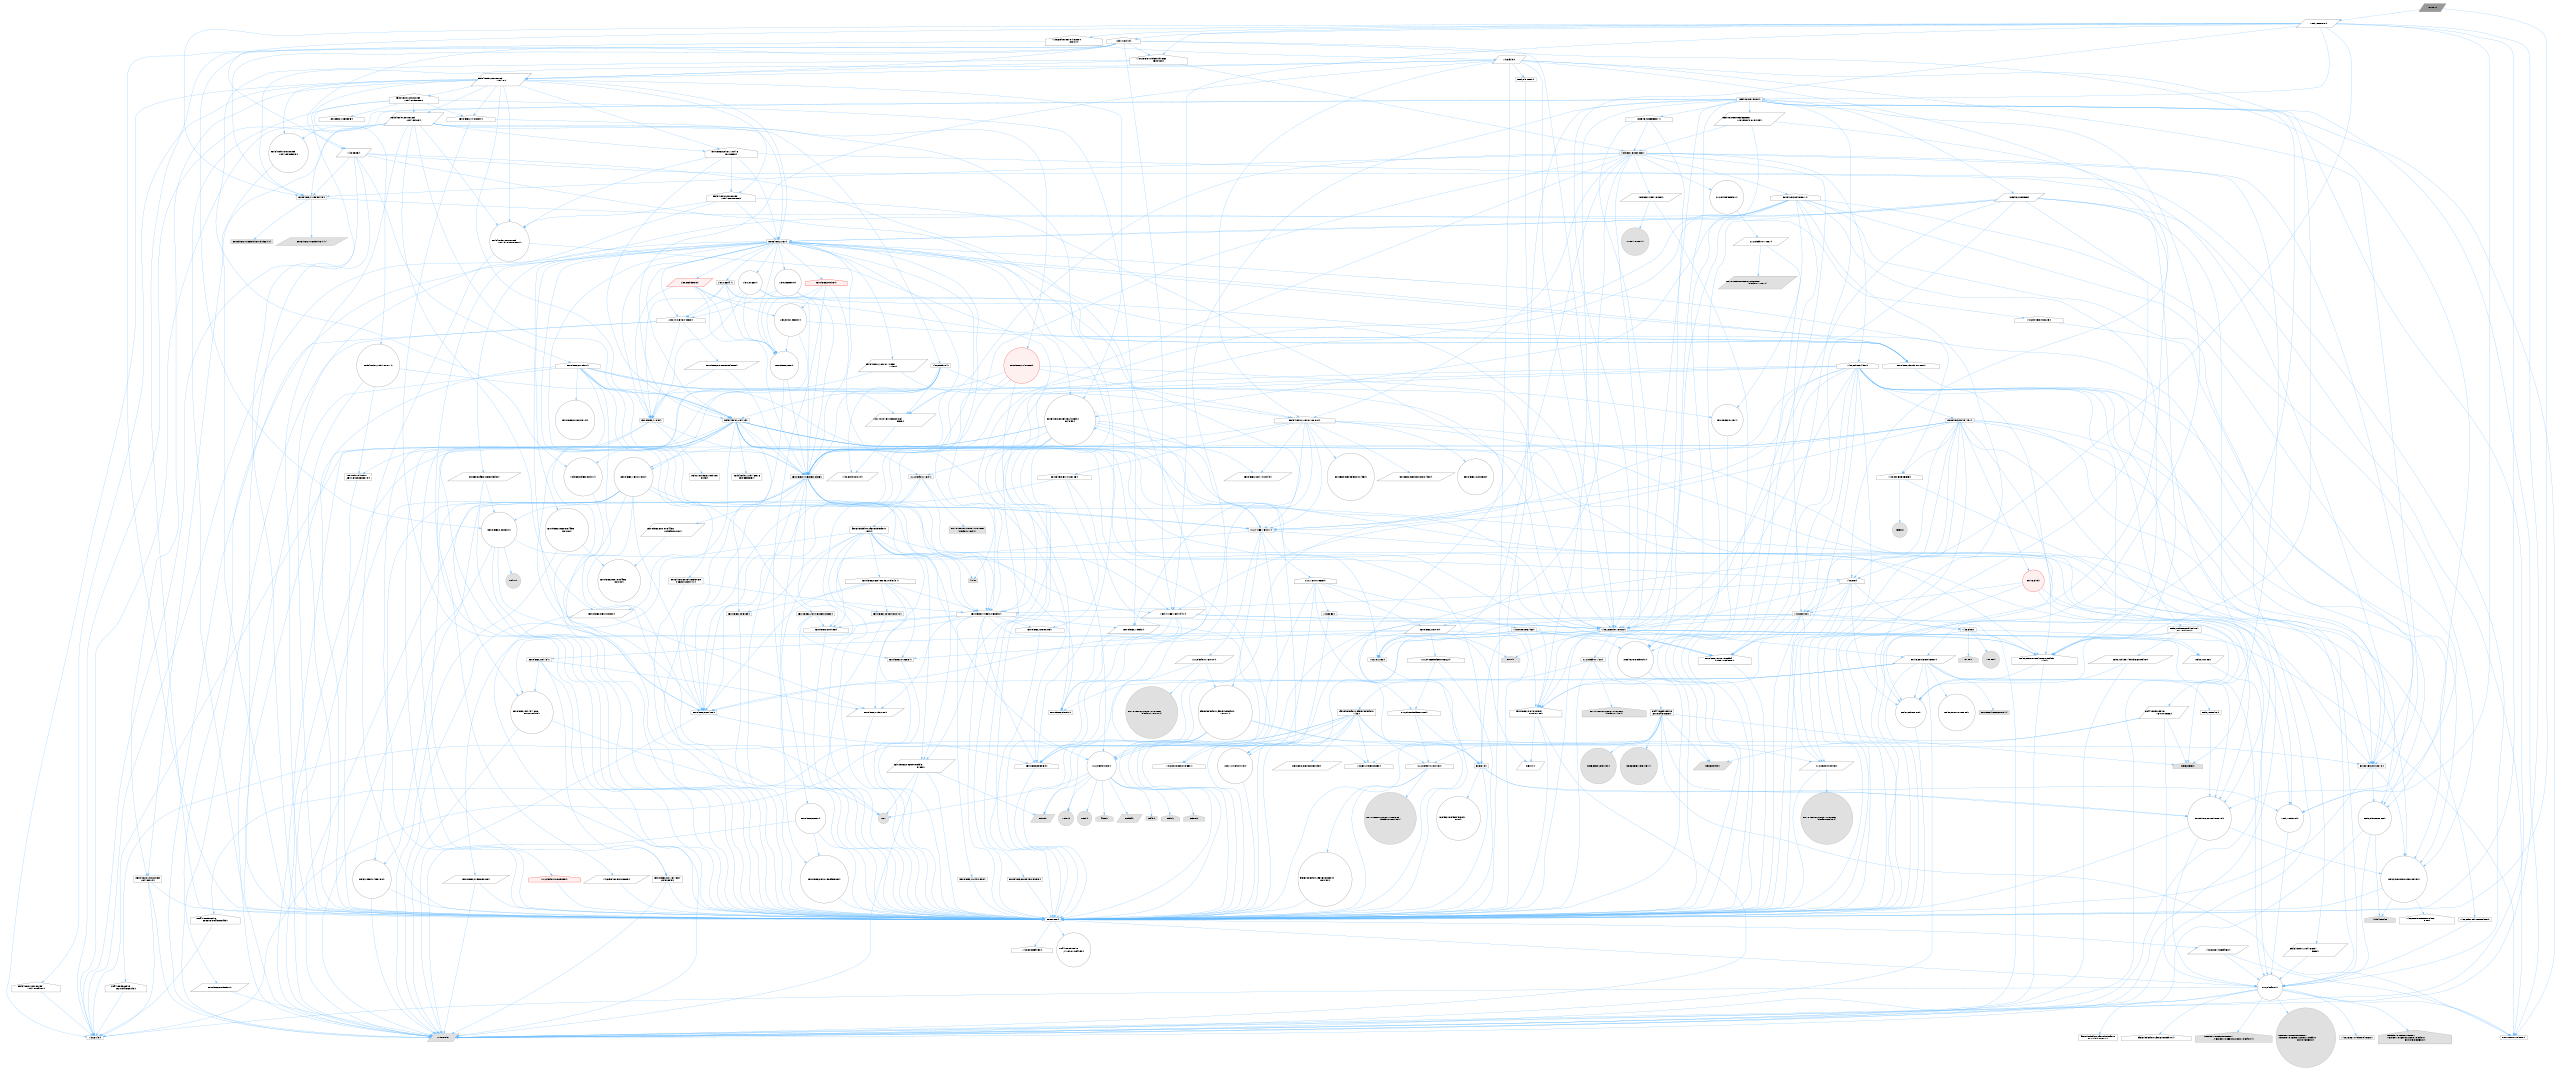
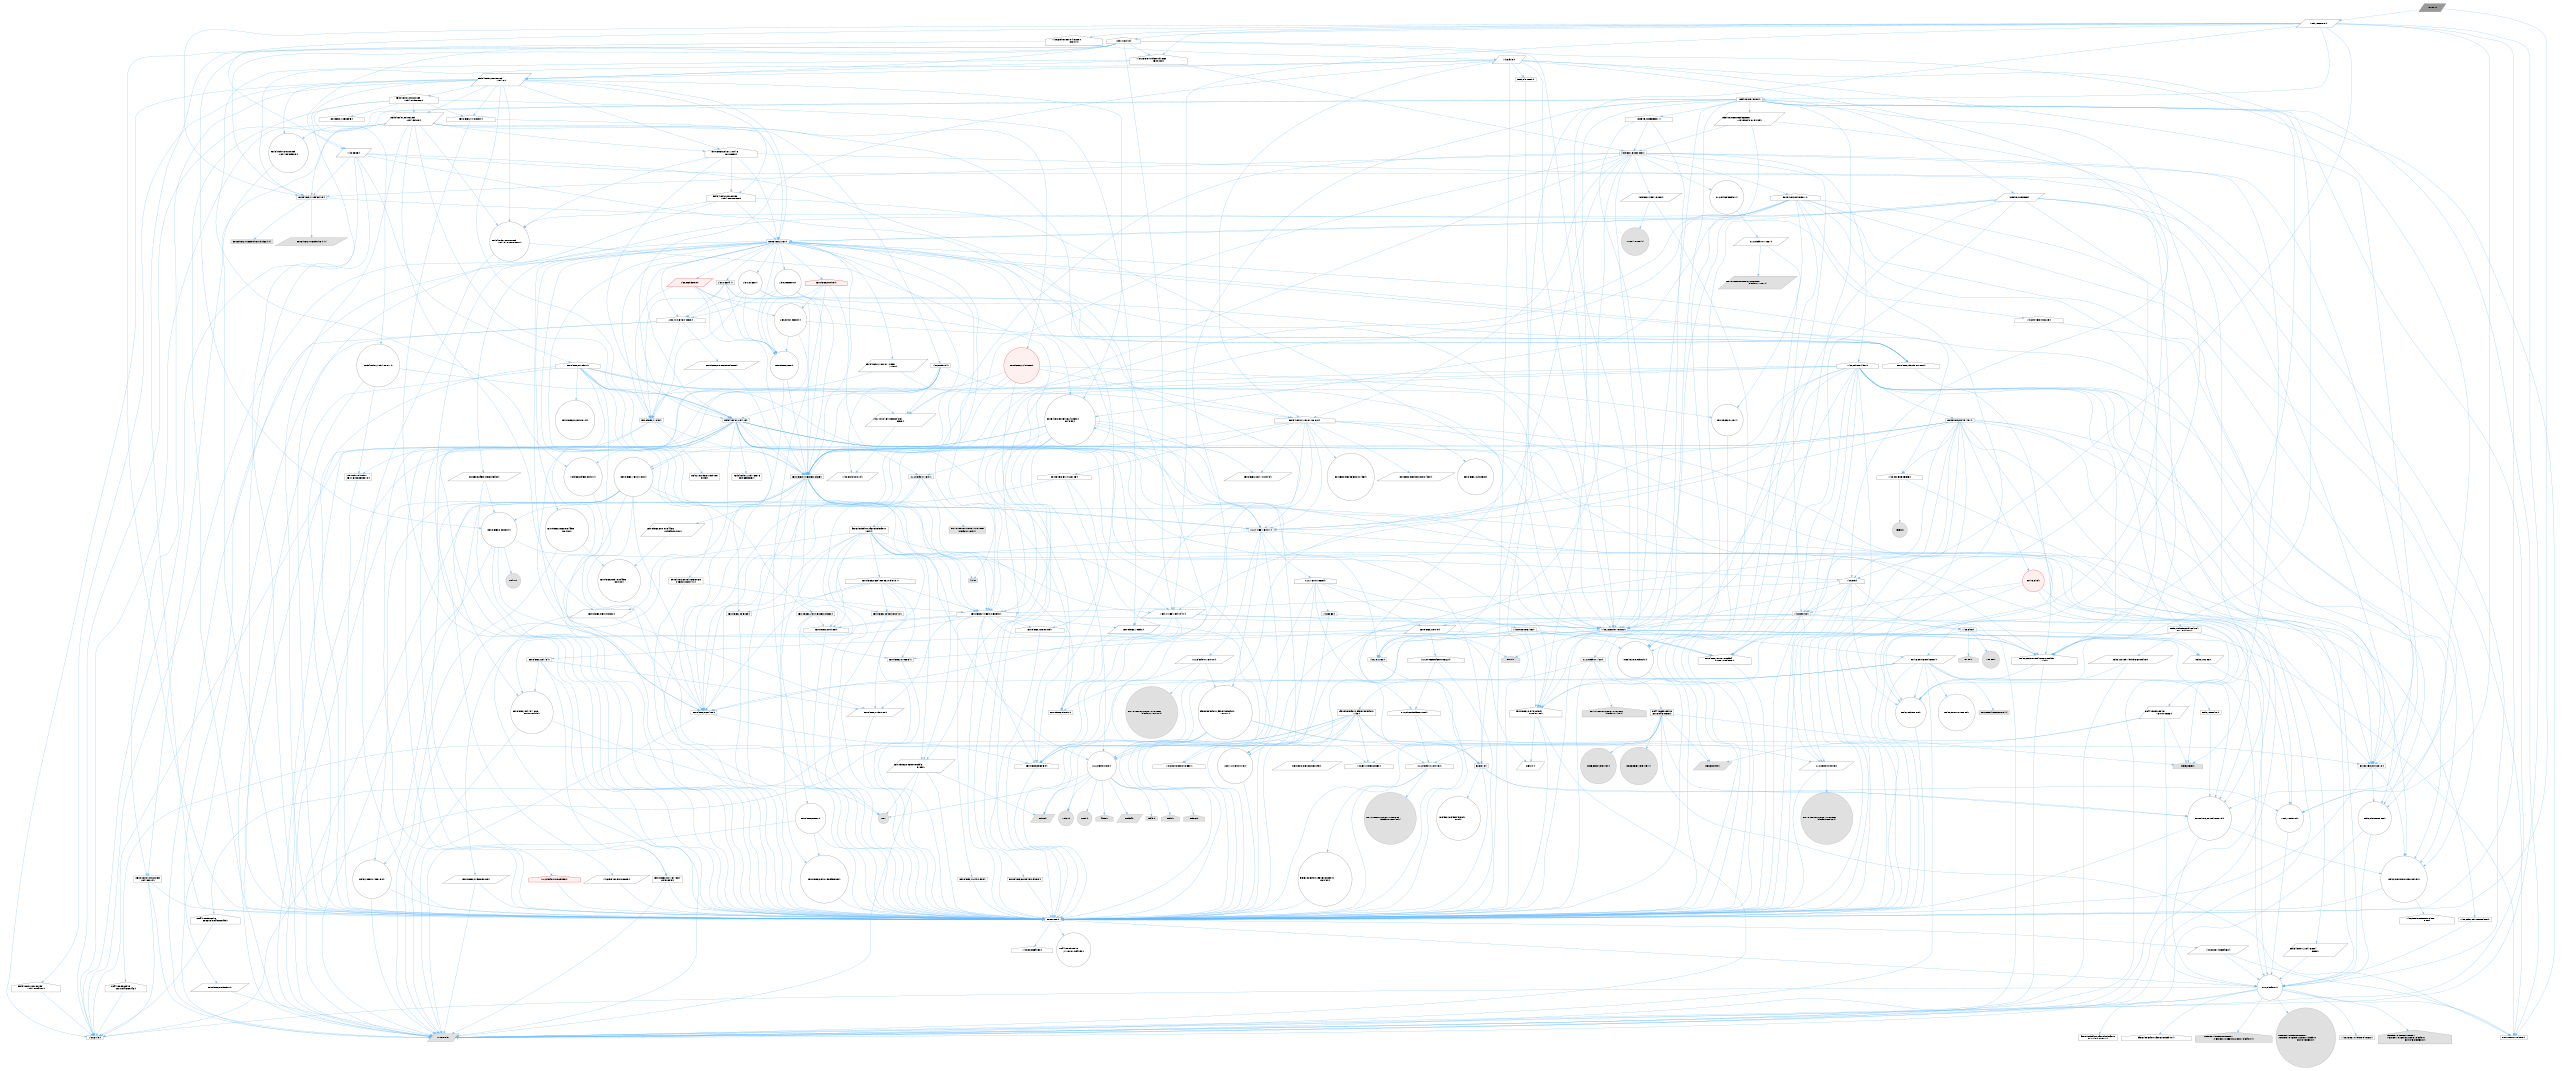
(2380, 920) -> none
